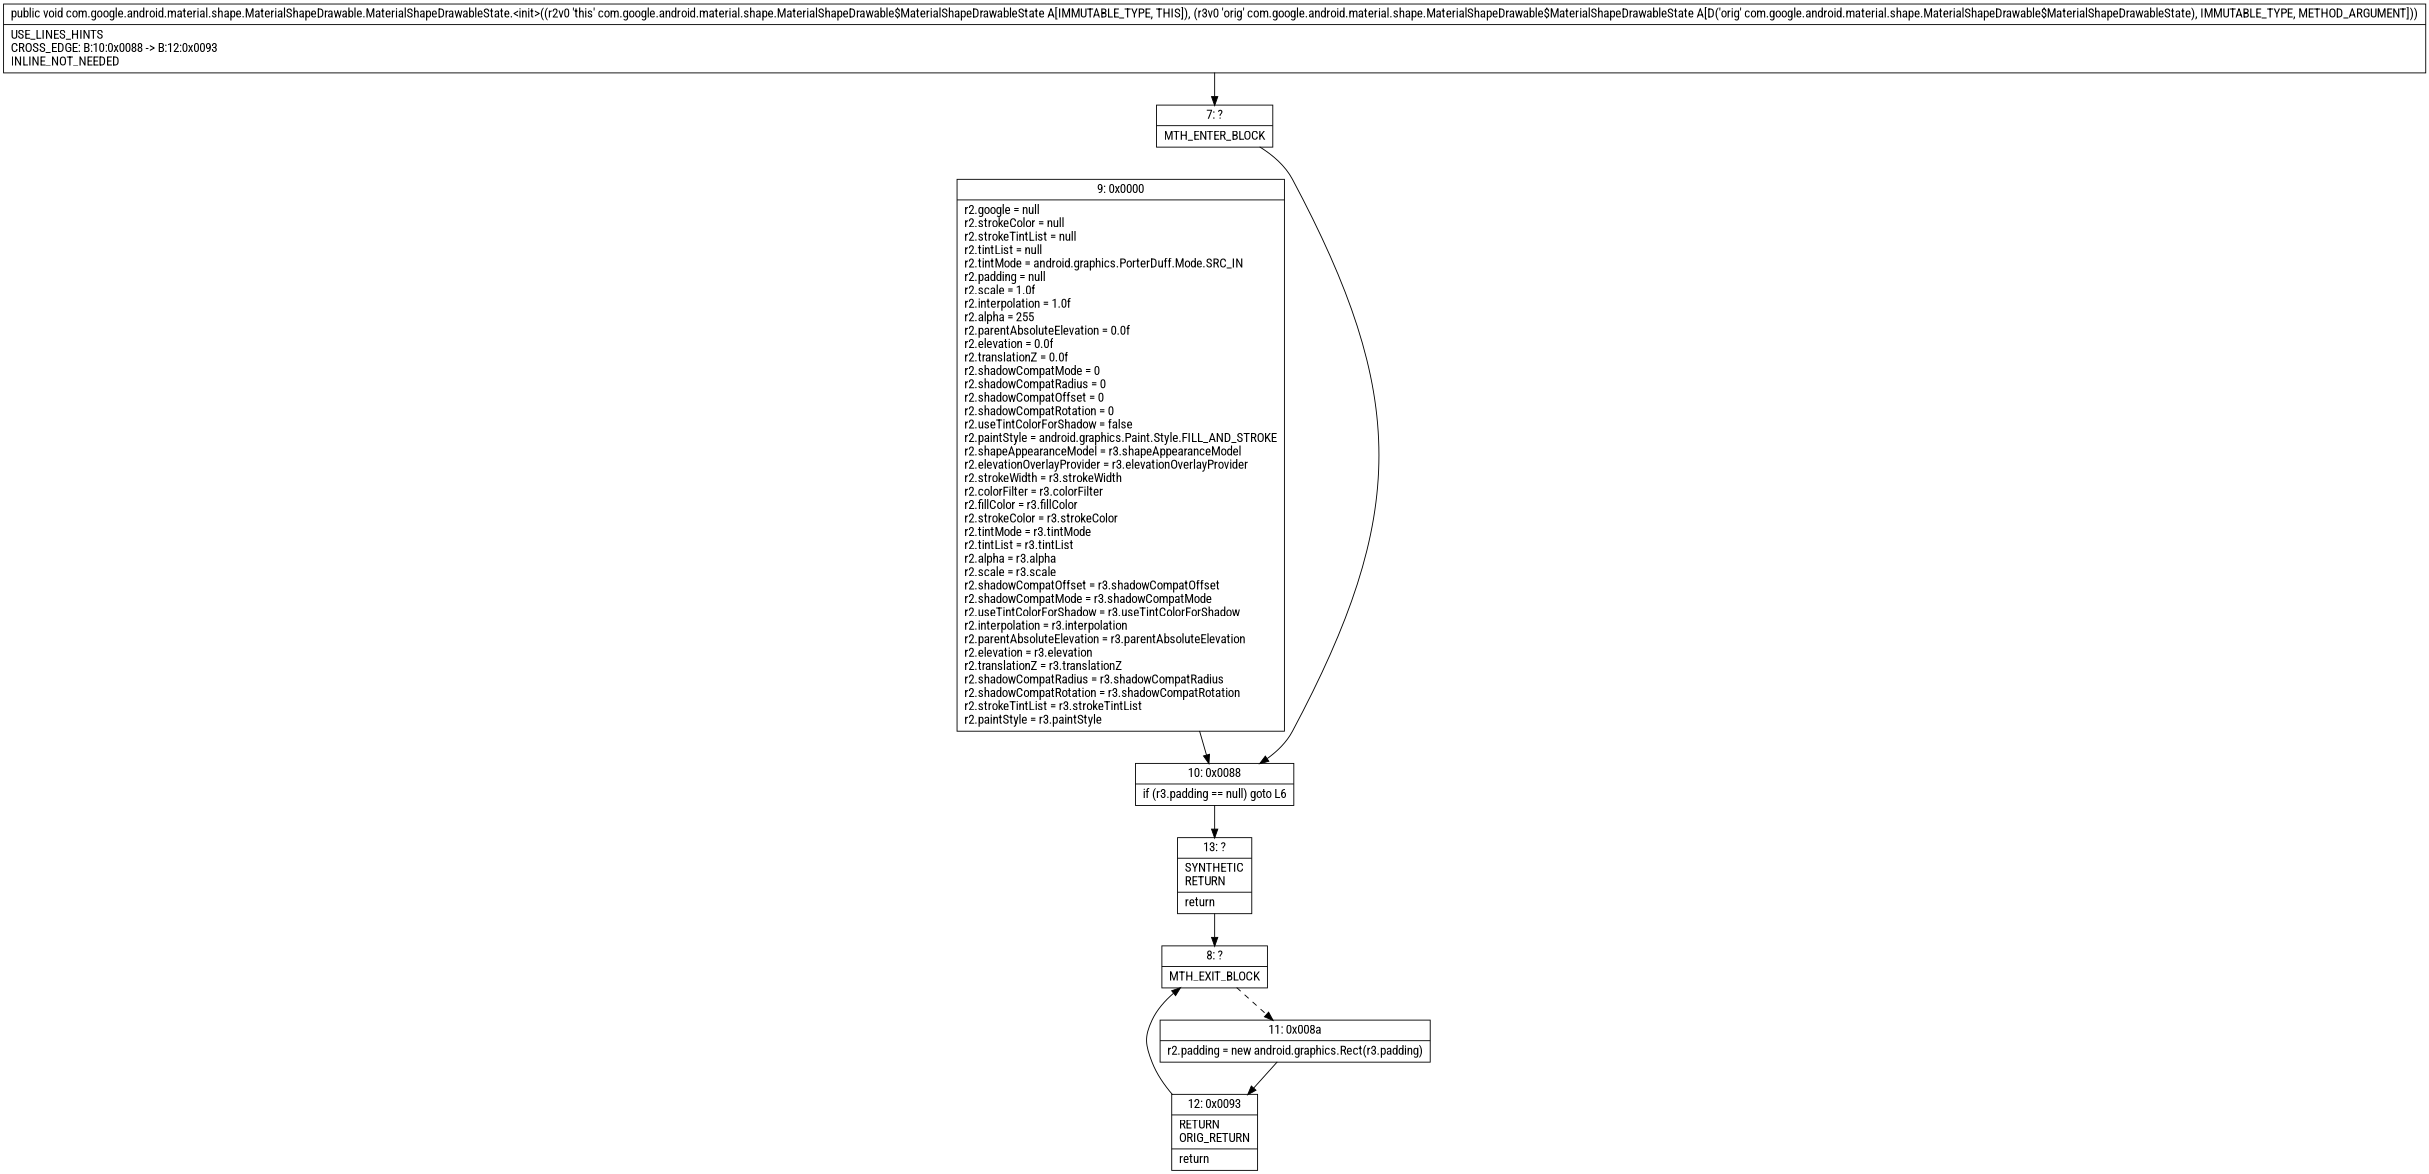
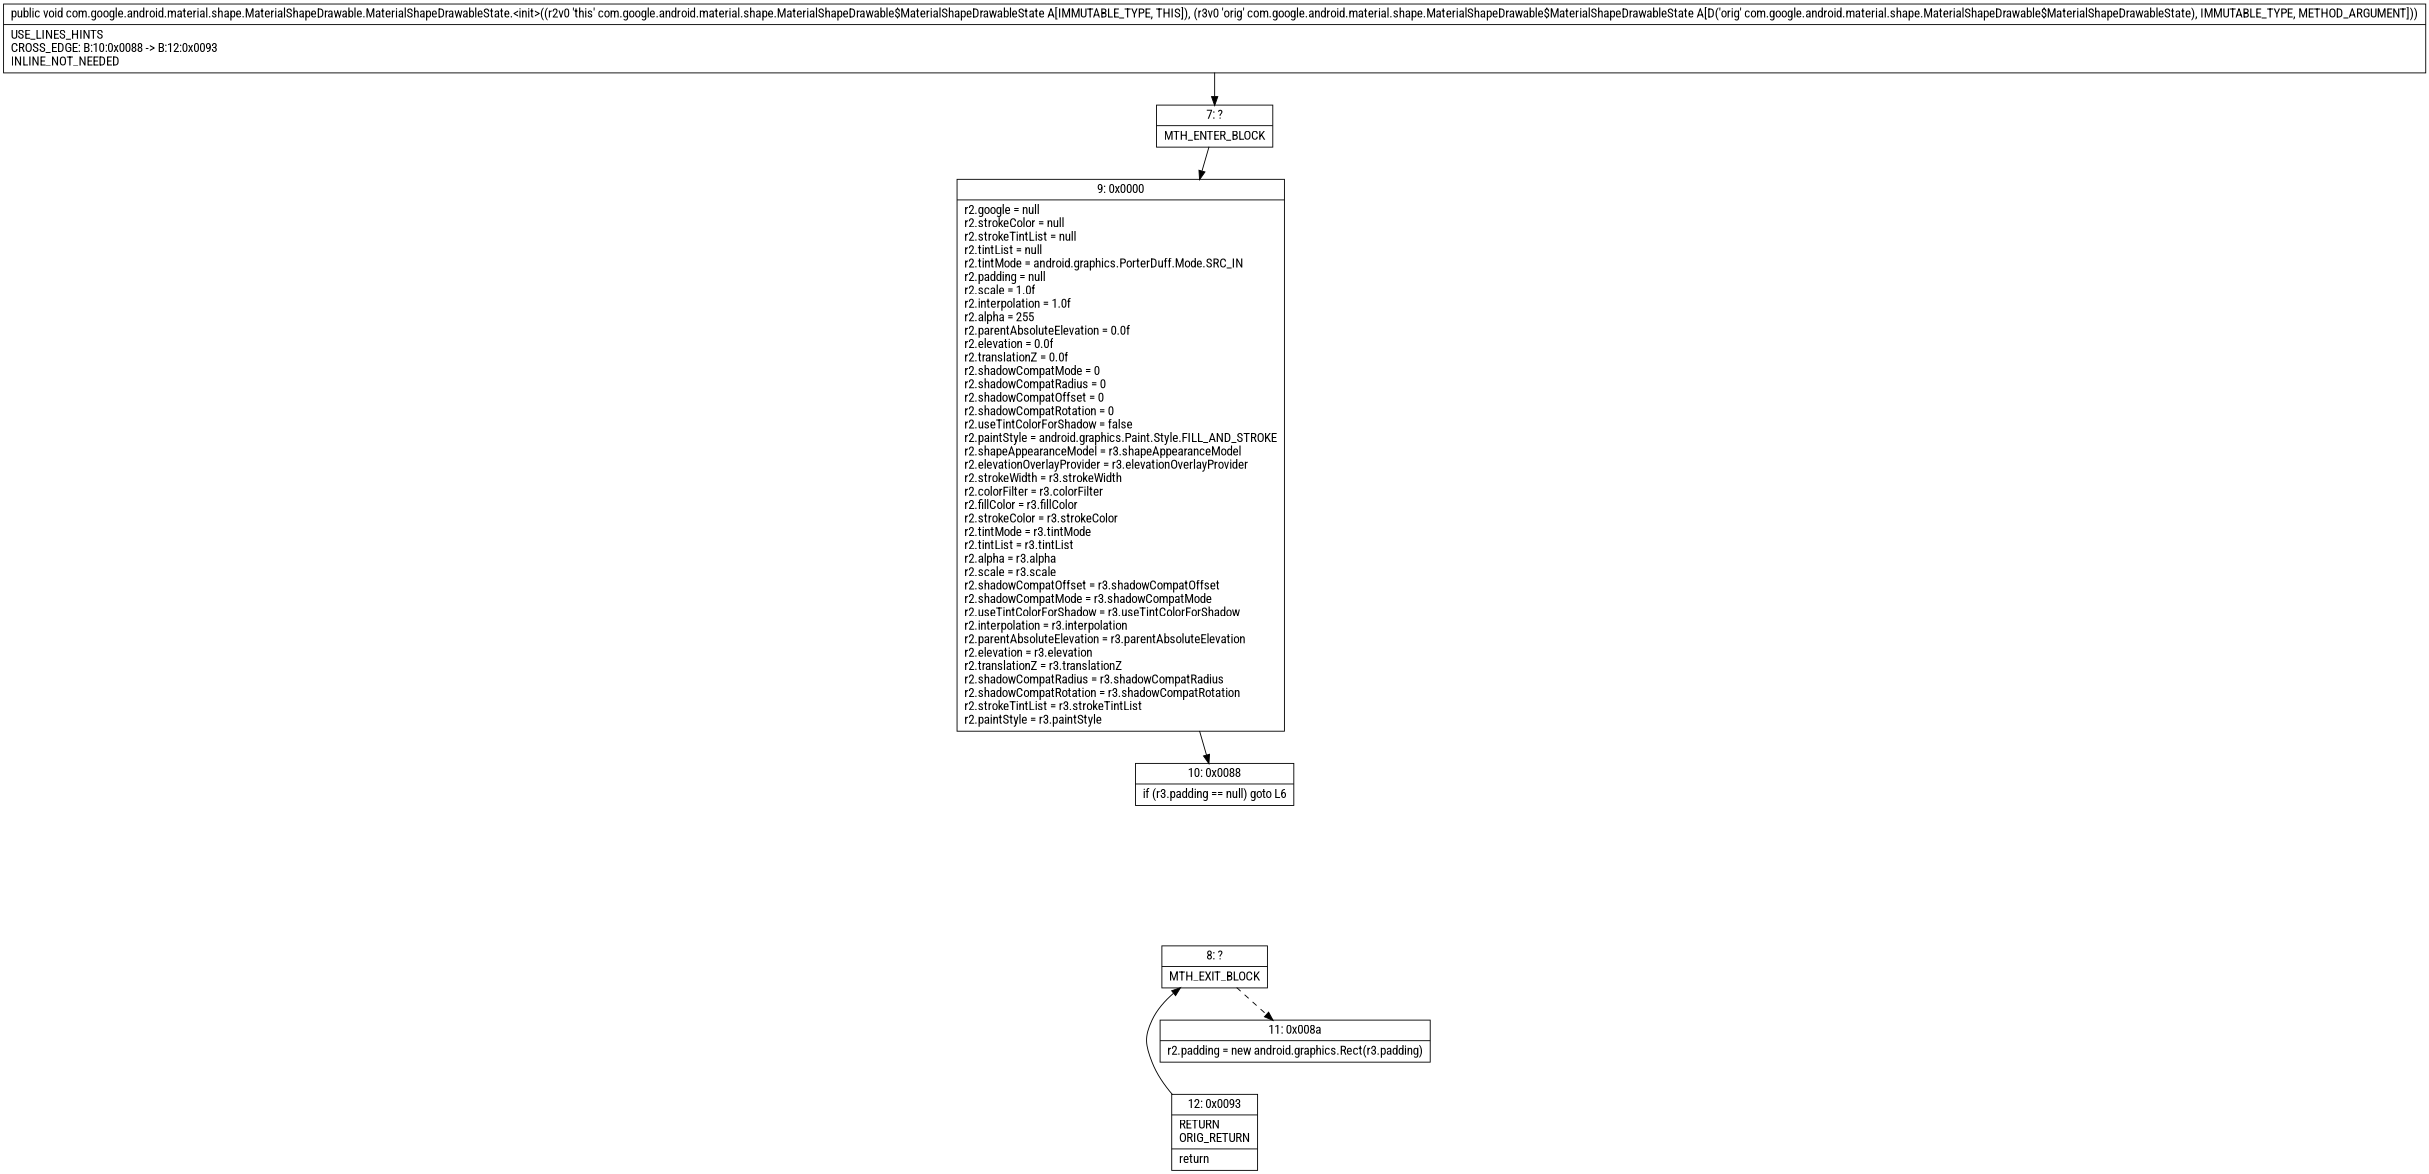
(1379, 451) -> (1206, 159)
(1215, 876) -> none
(1265, 1075) -> none
